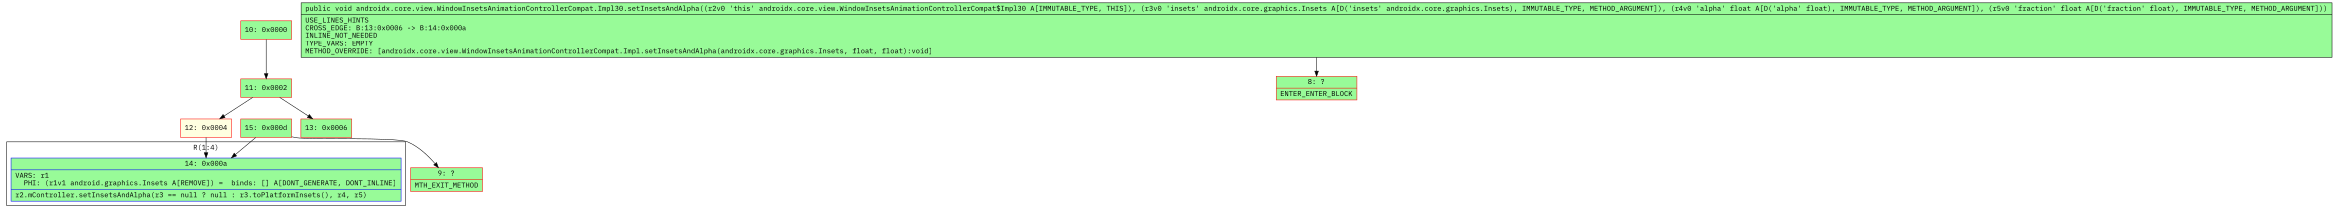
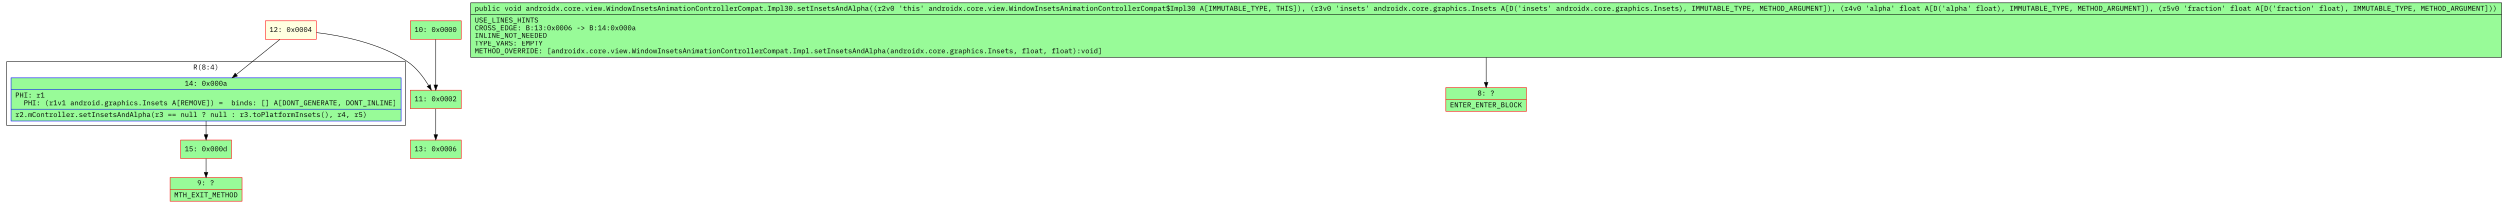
(238, 107) -> (379, 47)
(246, 146) -> (206, 129)
(206, 148) -> (206, 68)
(34, 175) -> (32, 95)
